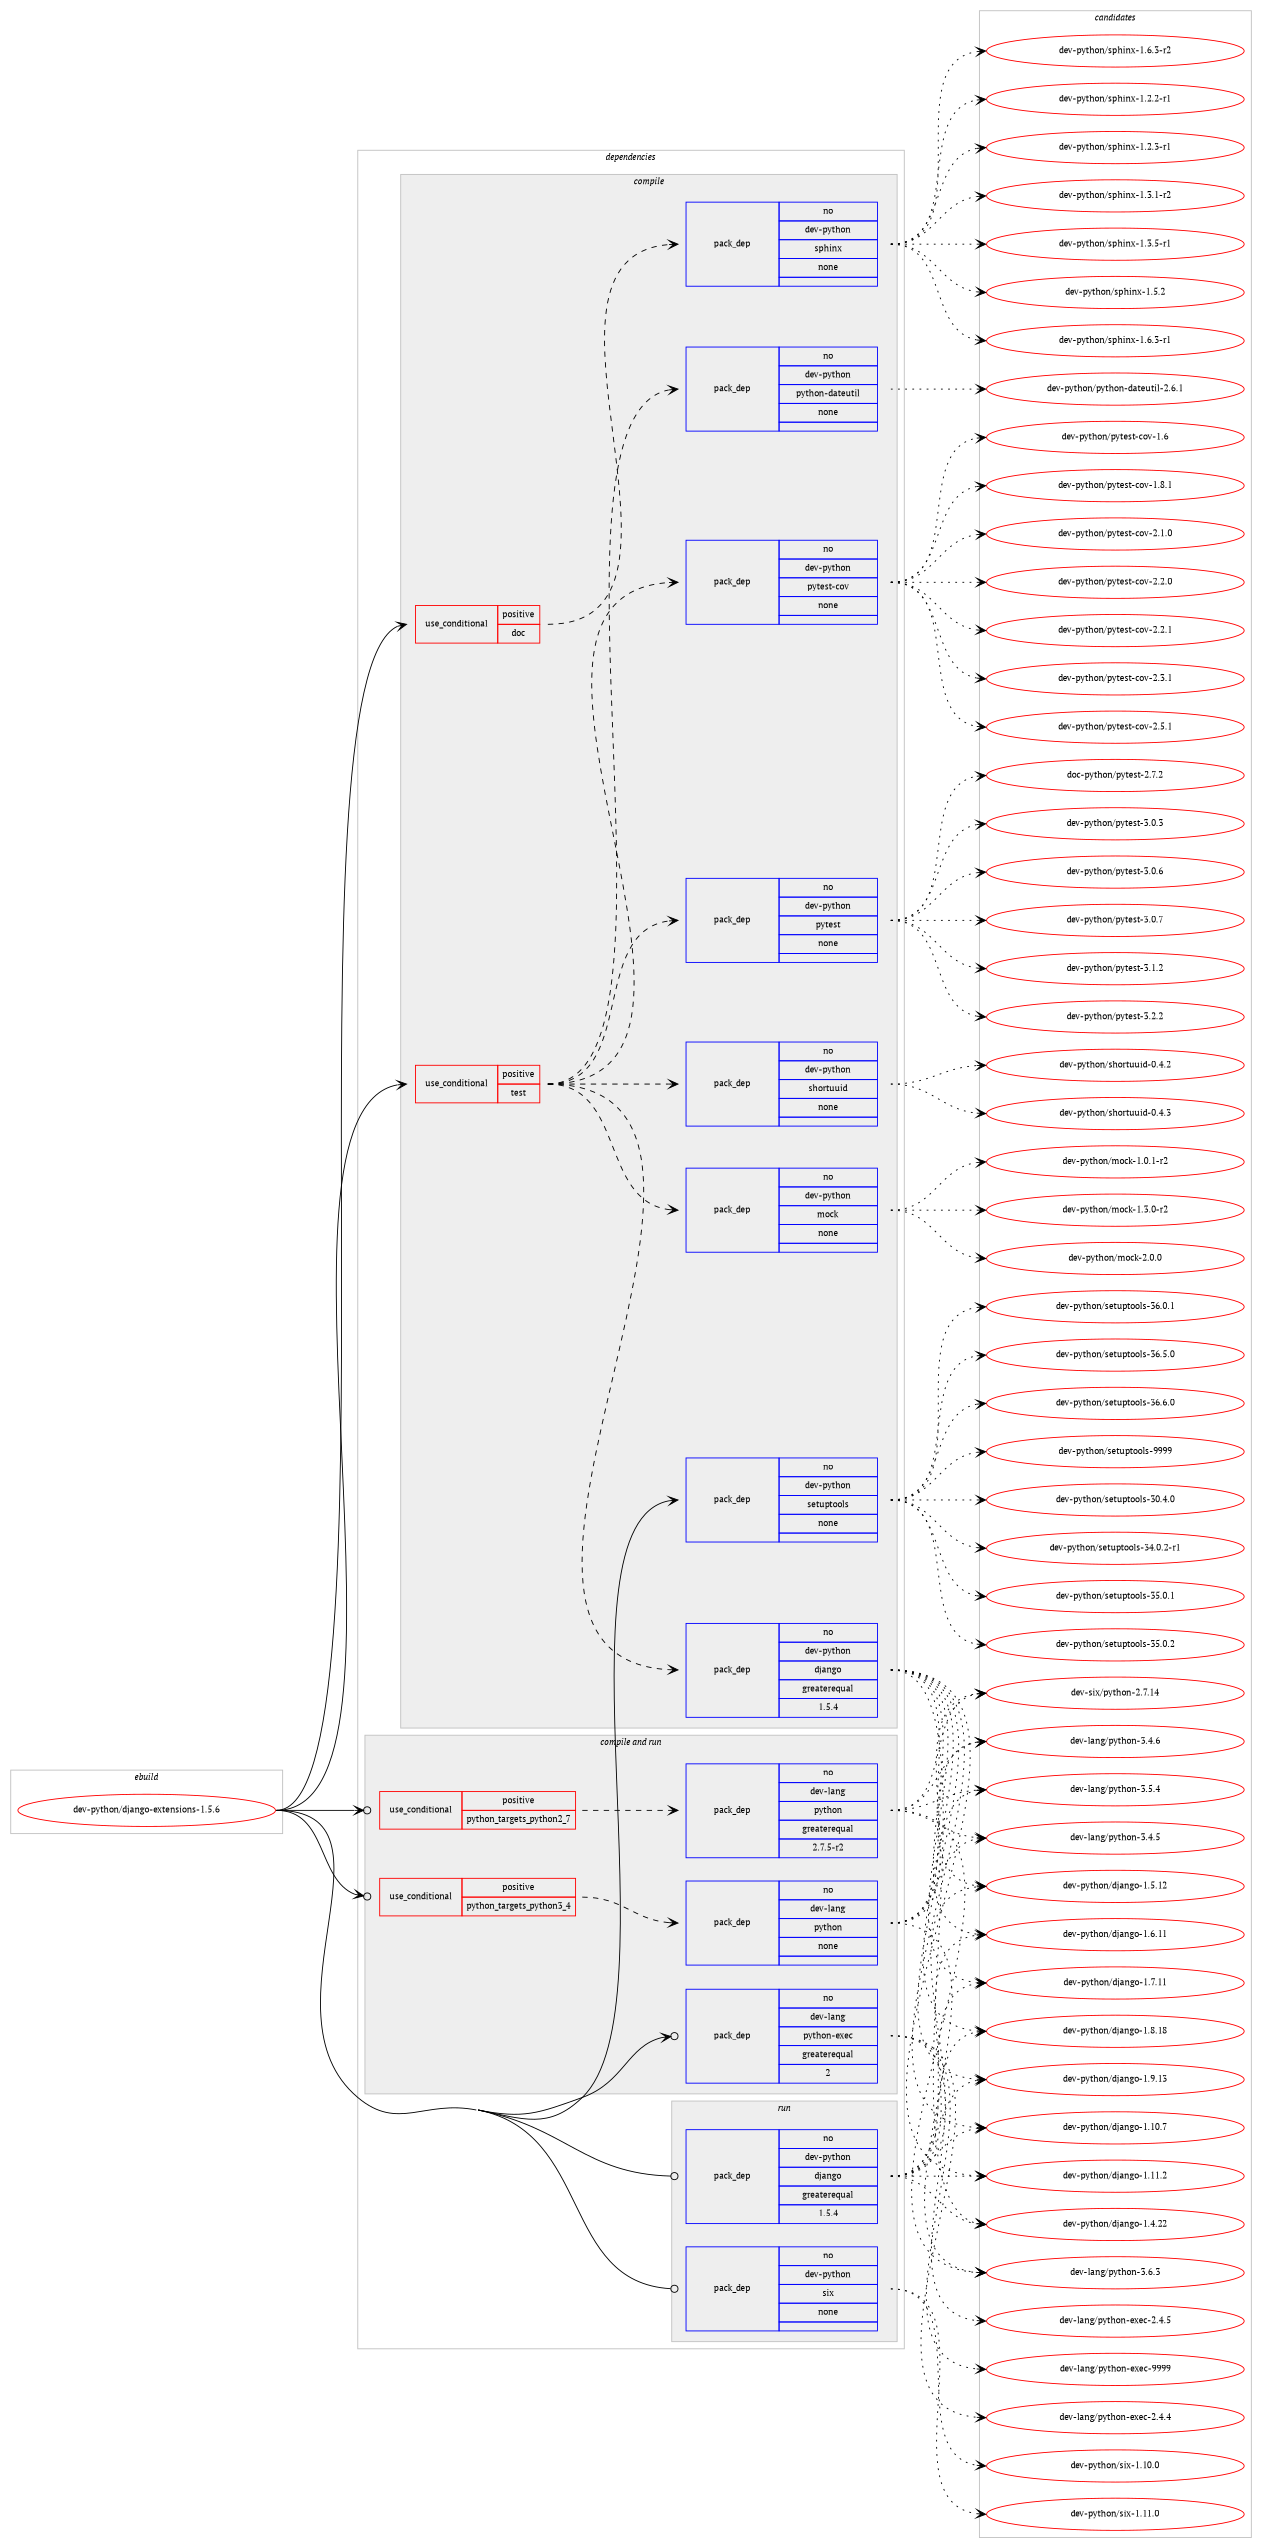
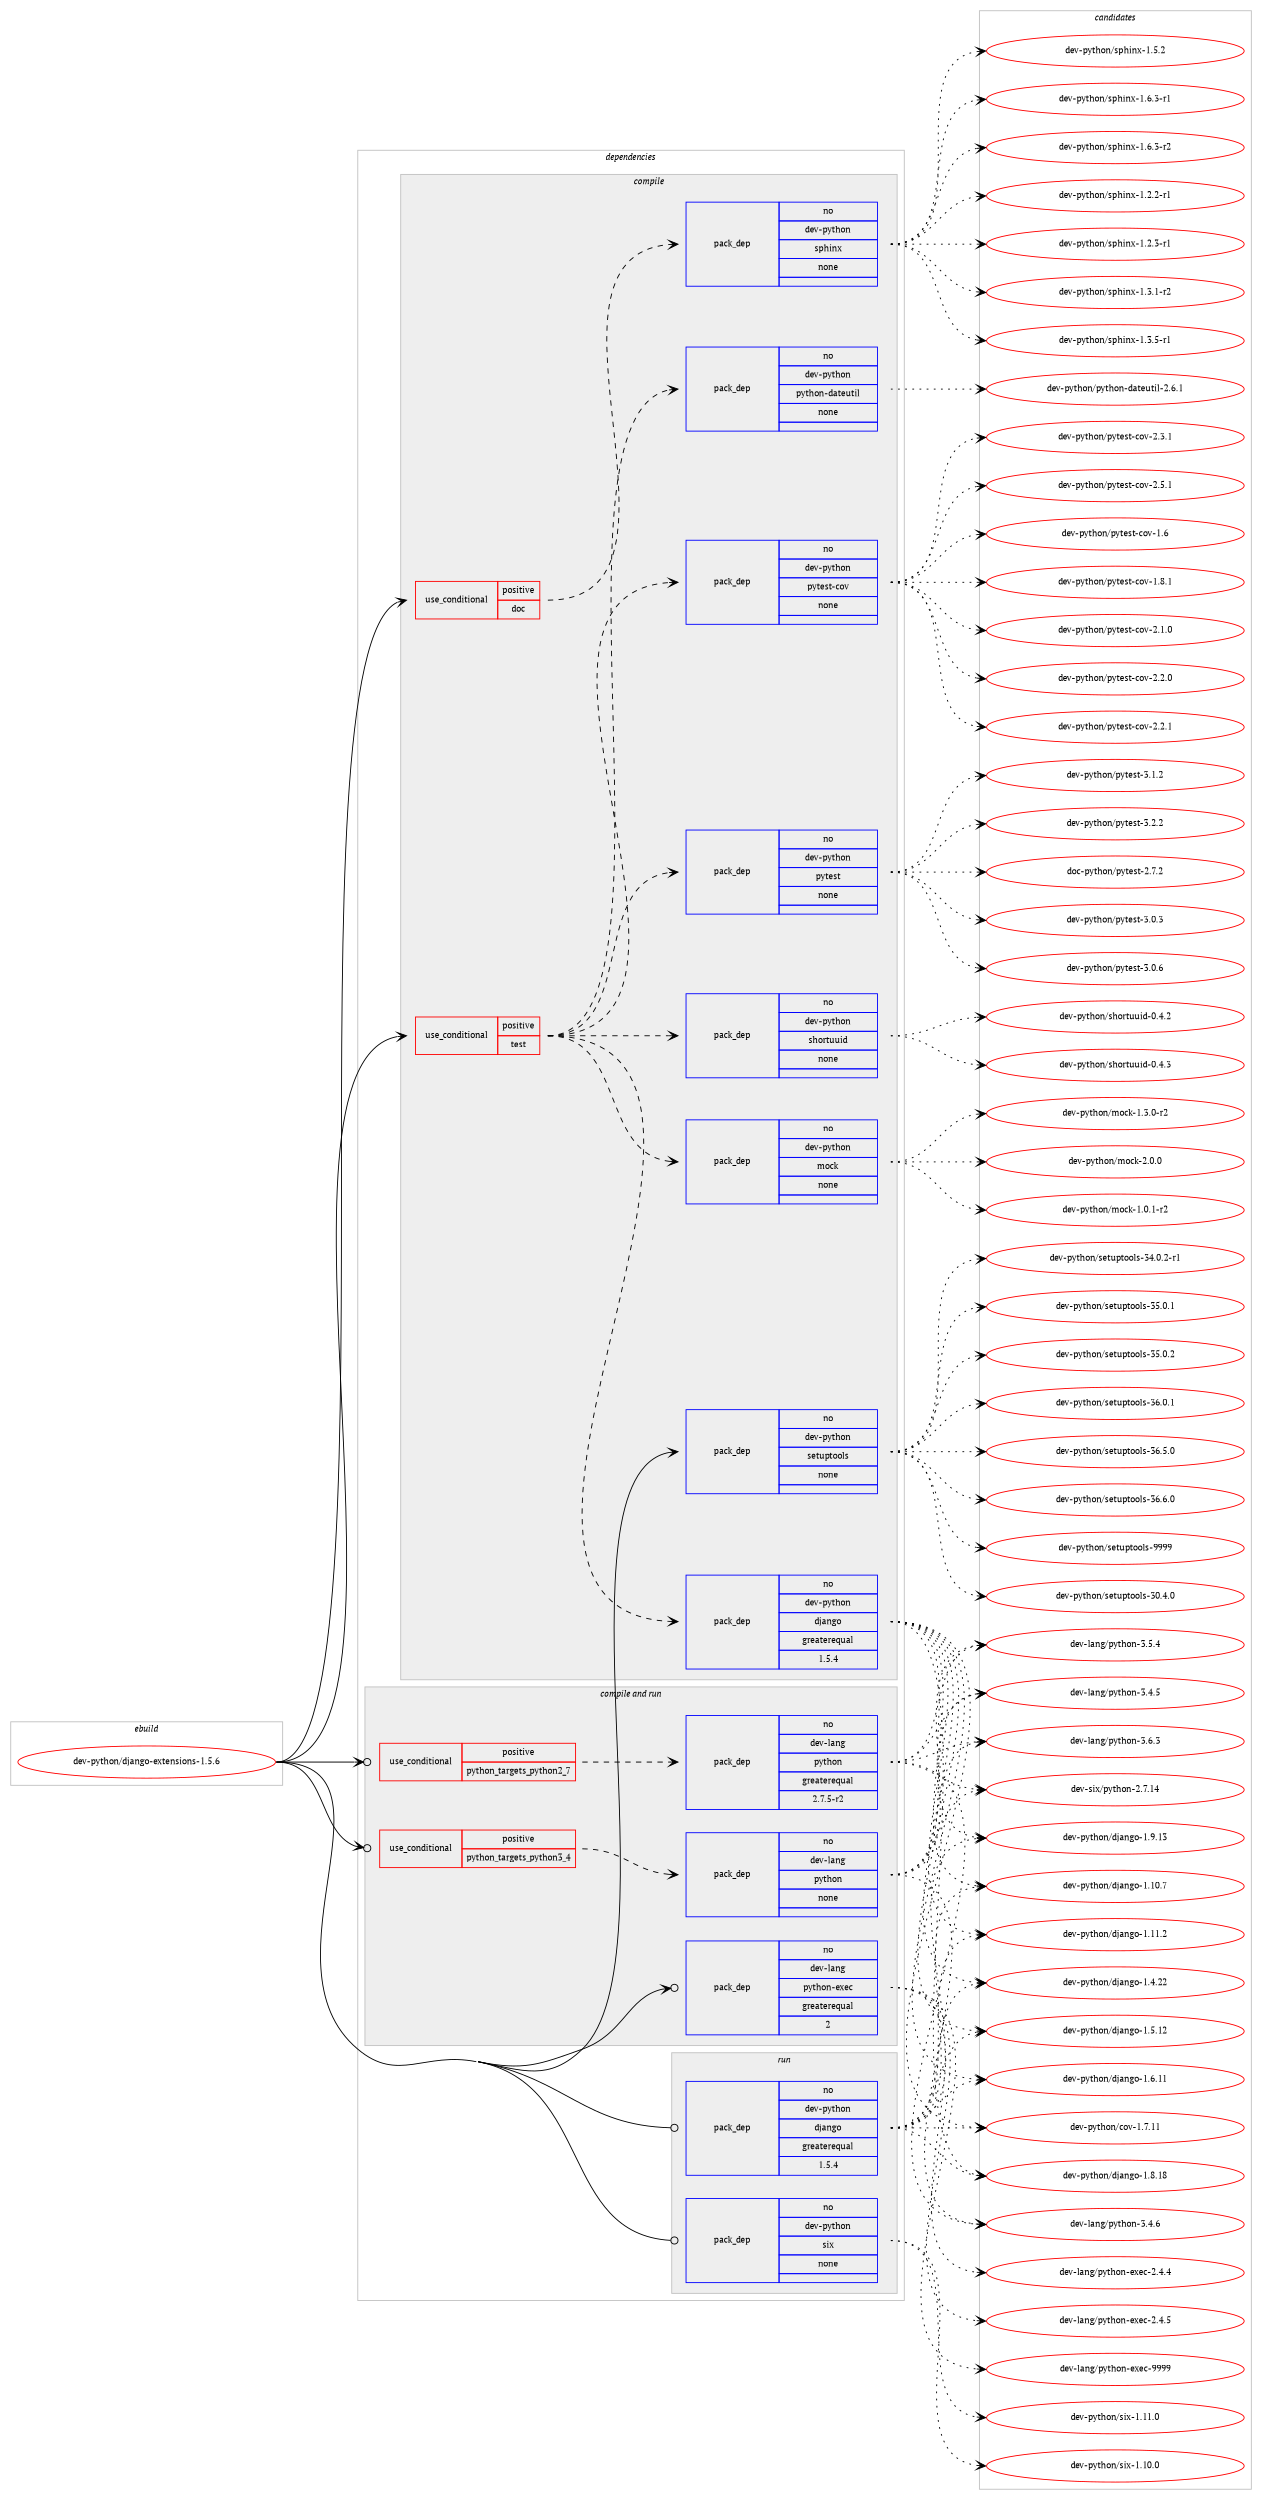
(1115, 920) -> none
(1115, 1983) -> (1115, 2128)
